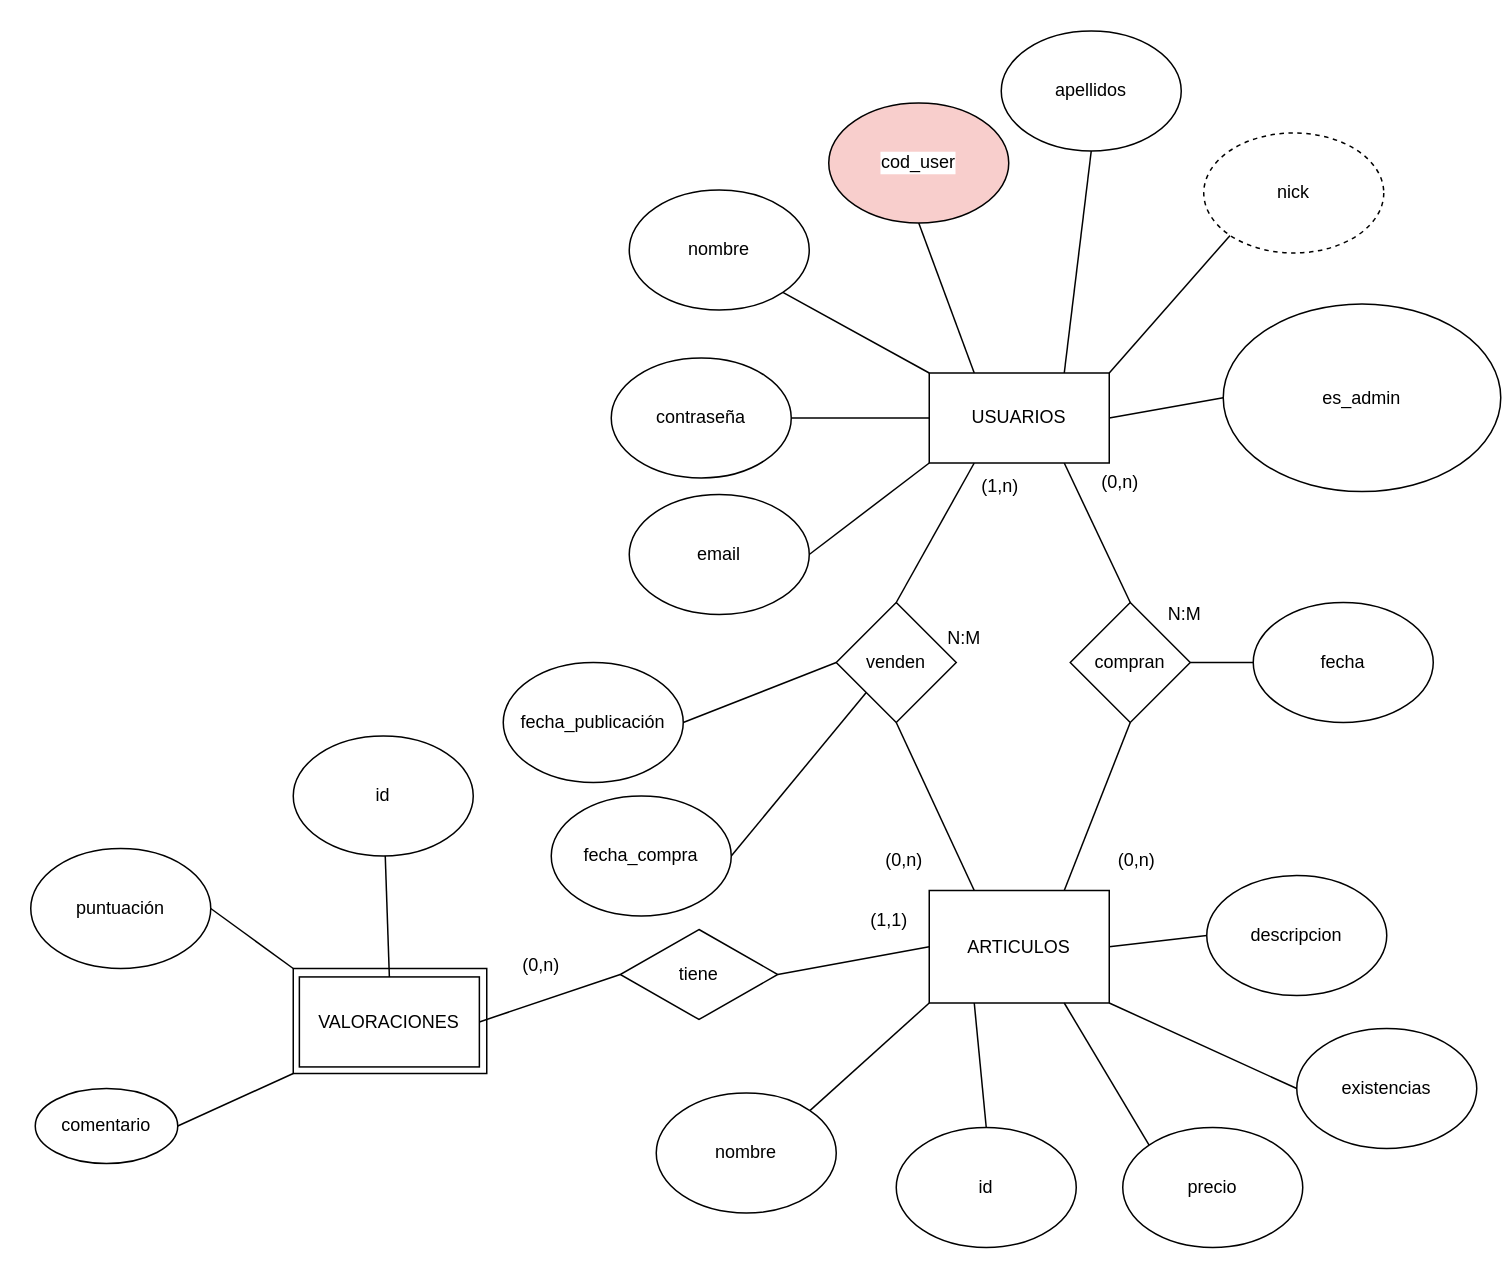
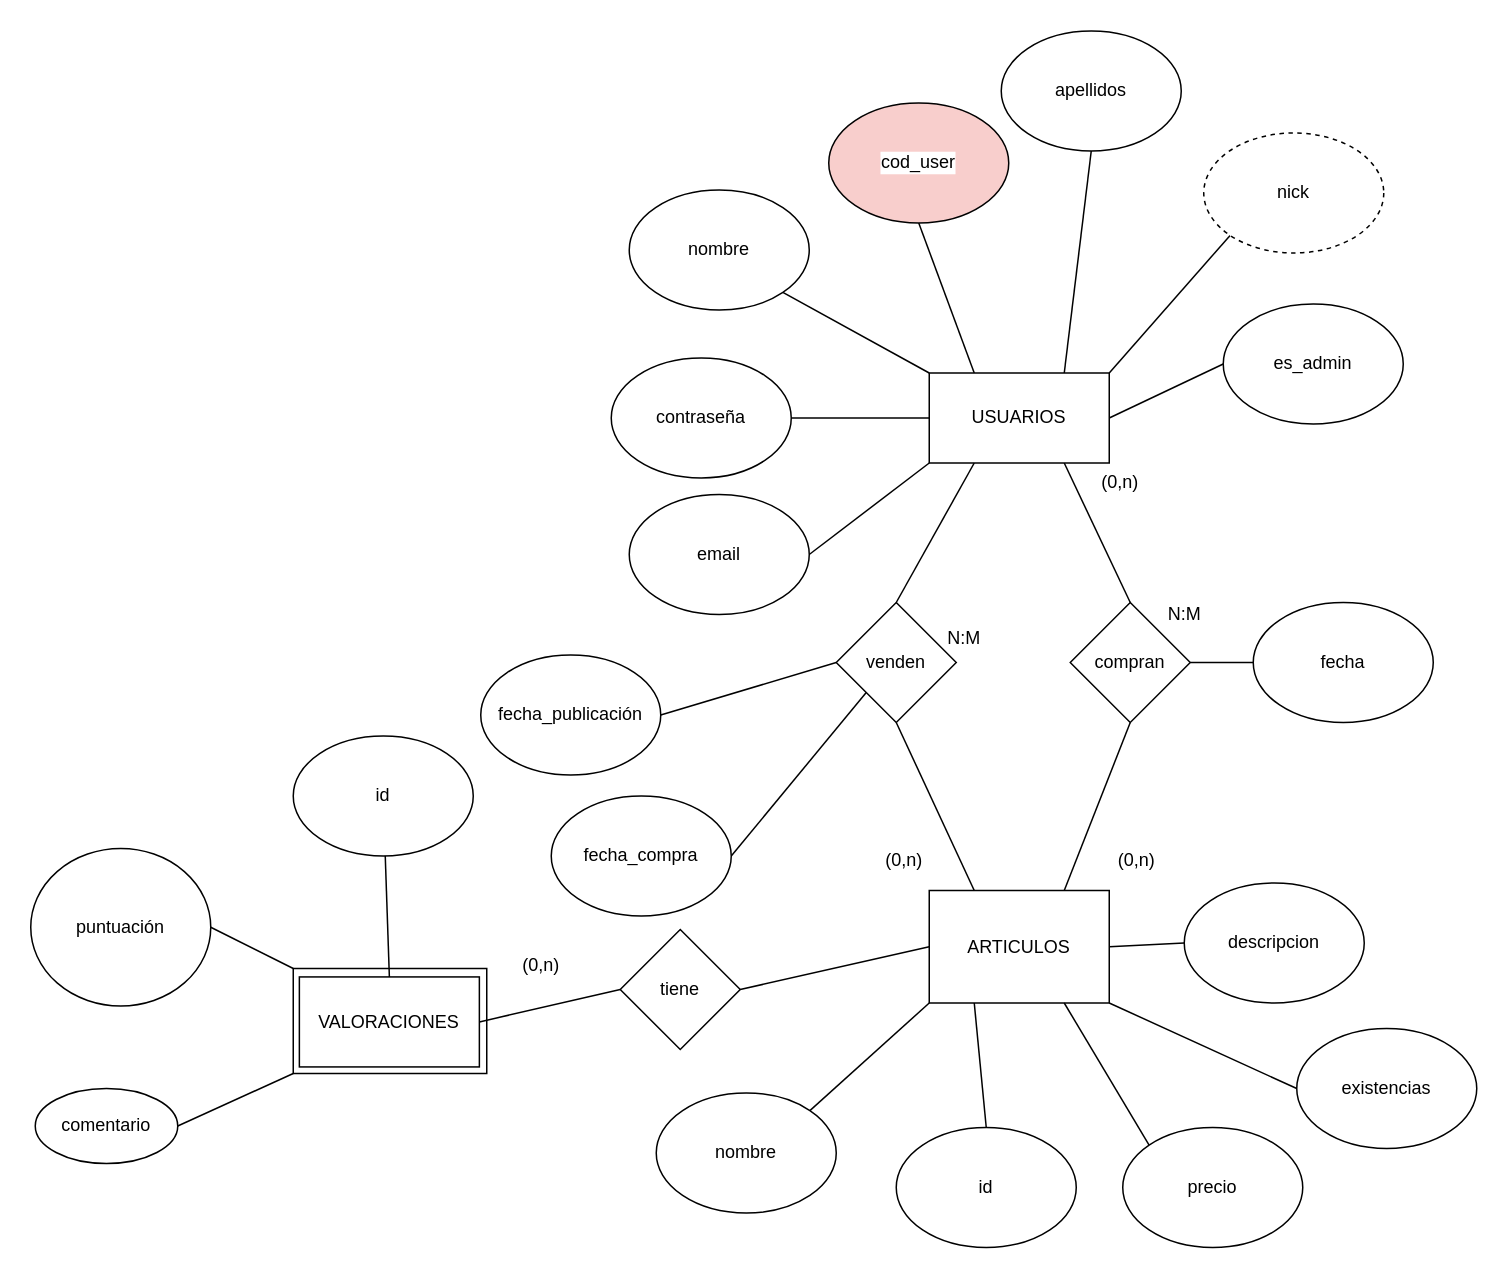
(1362, 398) -> (1313, 364)
(999, 487) -> none
(593, 722) -> (571, 715)
(121, 908) -> (121, 927)
(888, 920) -> none
(1297, 935) -> (1274, 943)
(699, 974) -> (680, 989)
